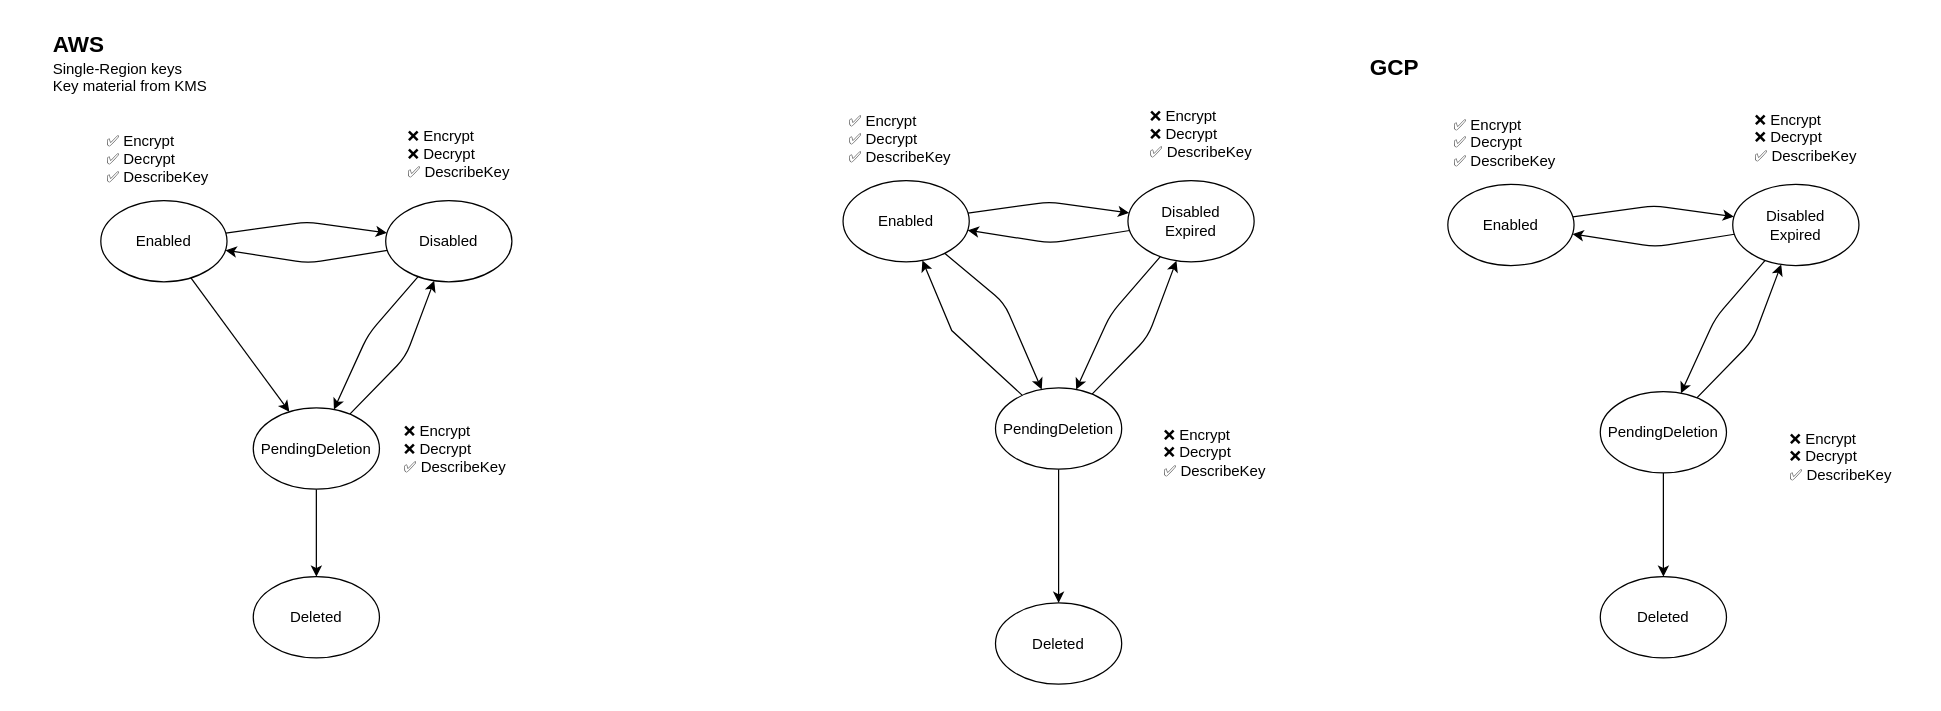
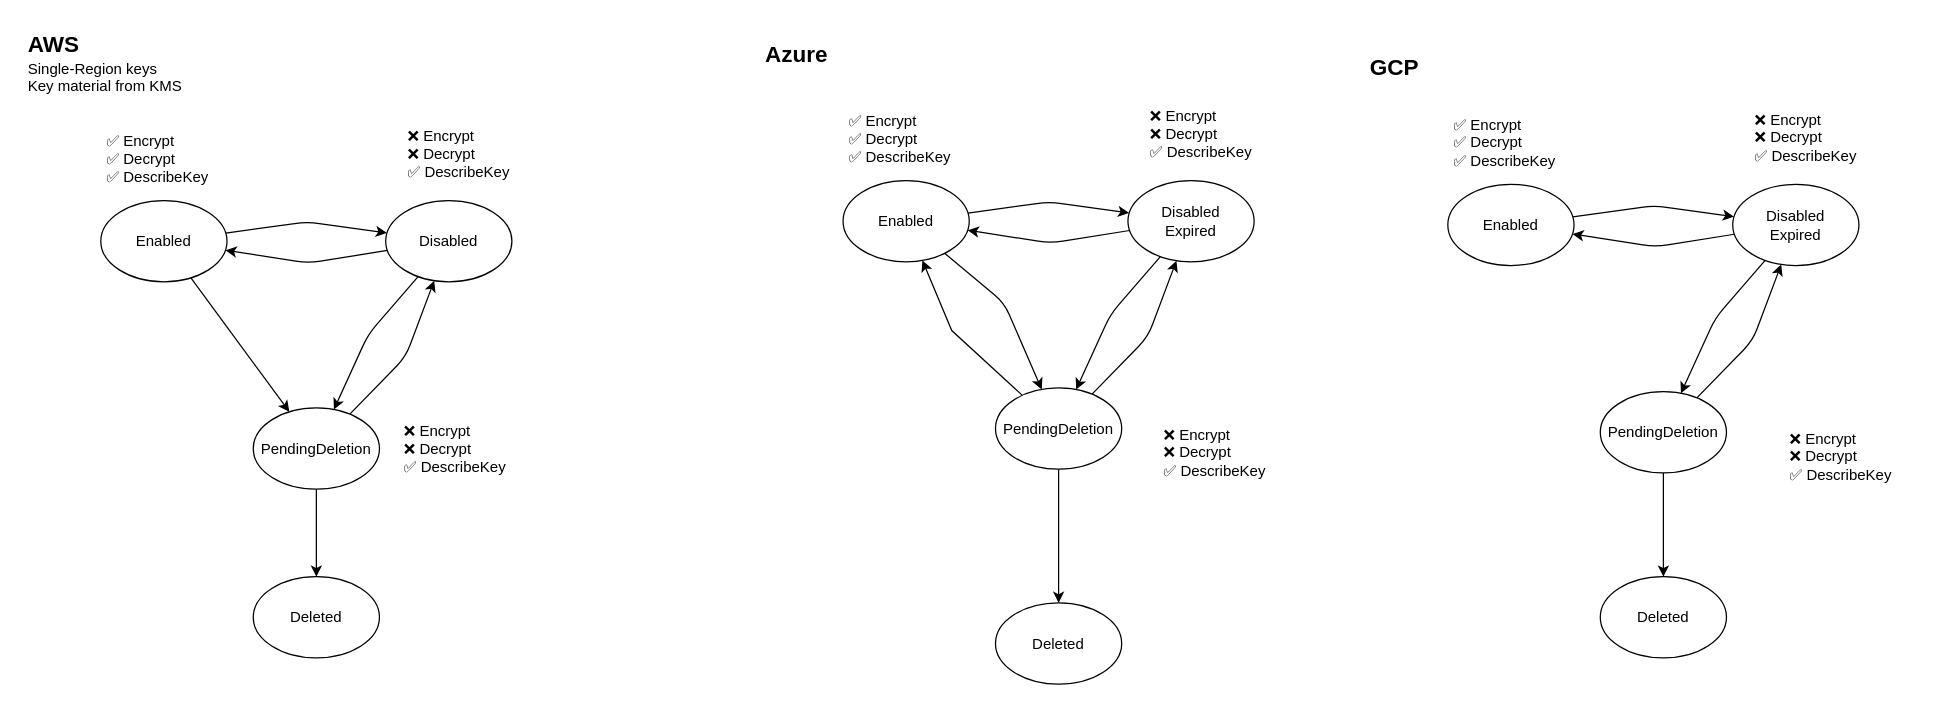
(139, 64) -> (114, 64)
none -> (806, 64)
